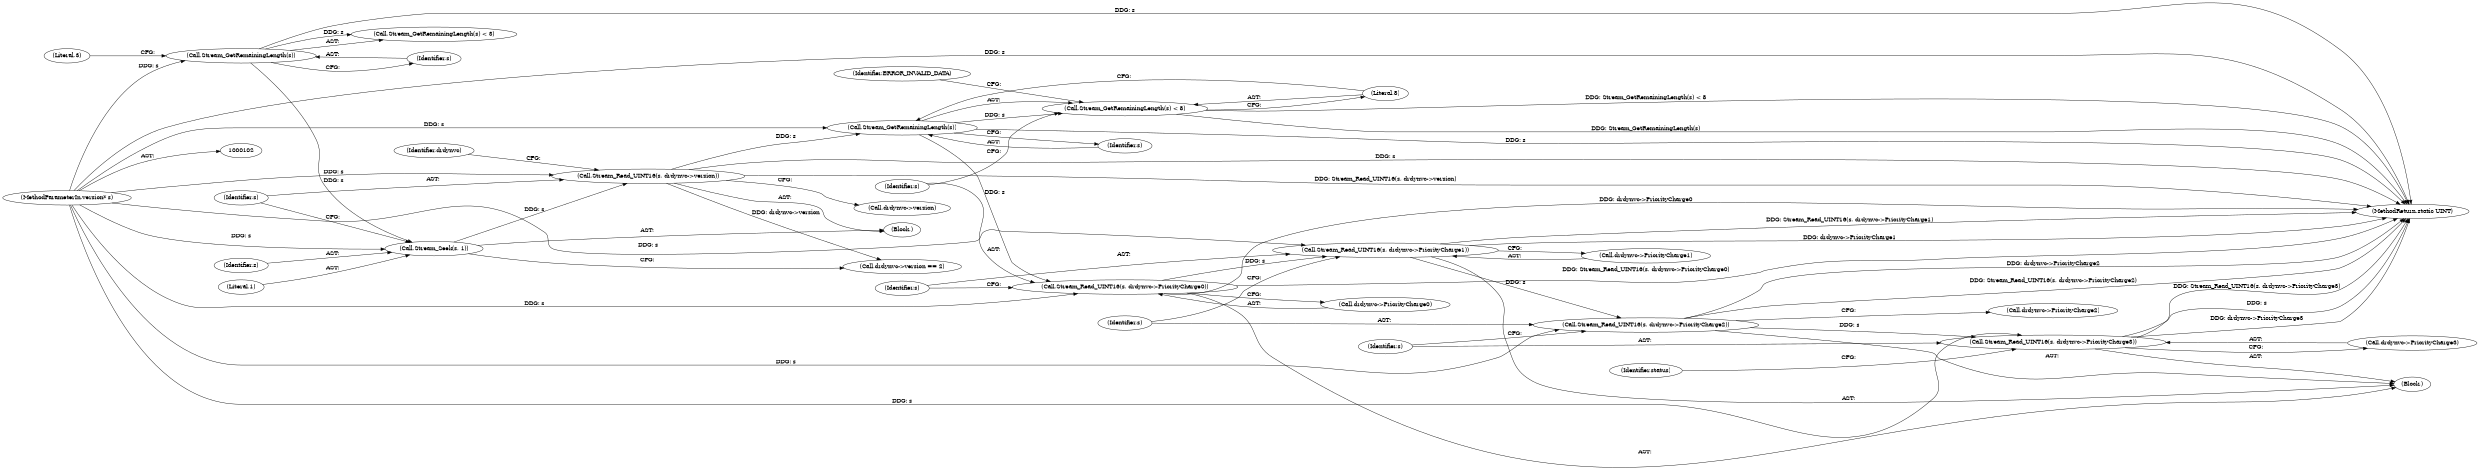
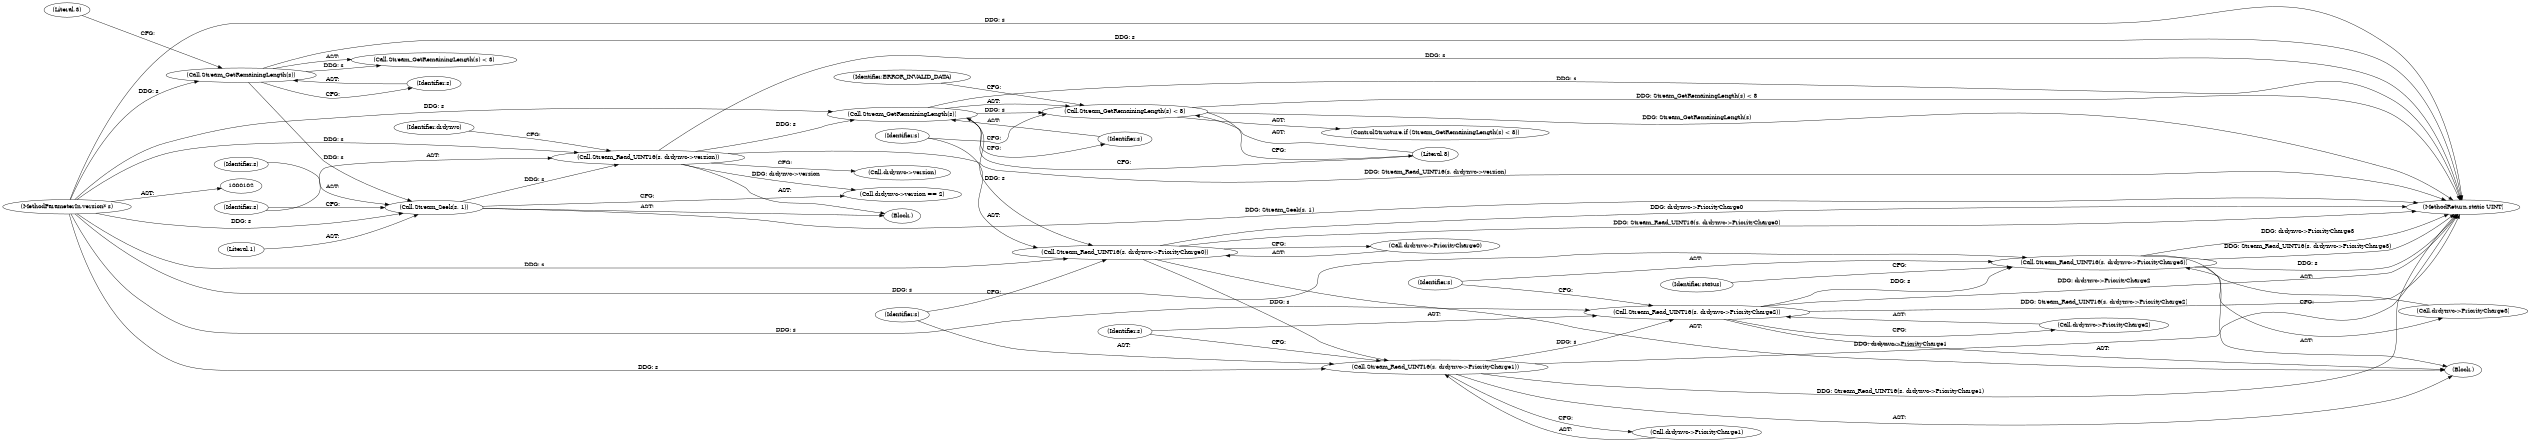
none -> (1435, 133)
none -> (1448, 207)
none -> (1915, 321)
